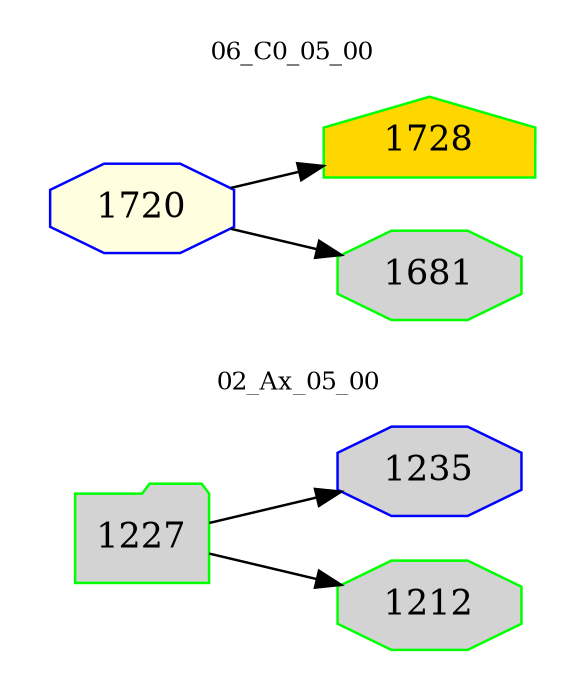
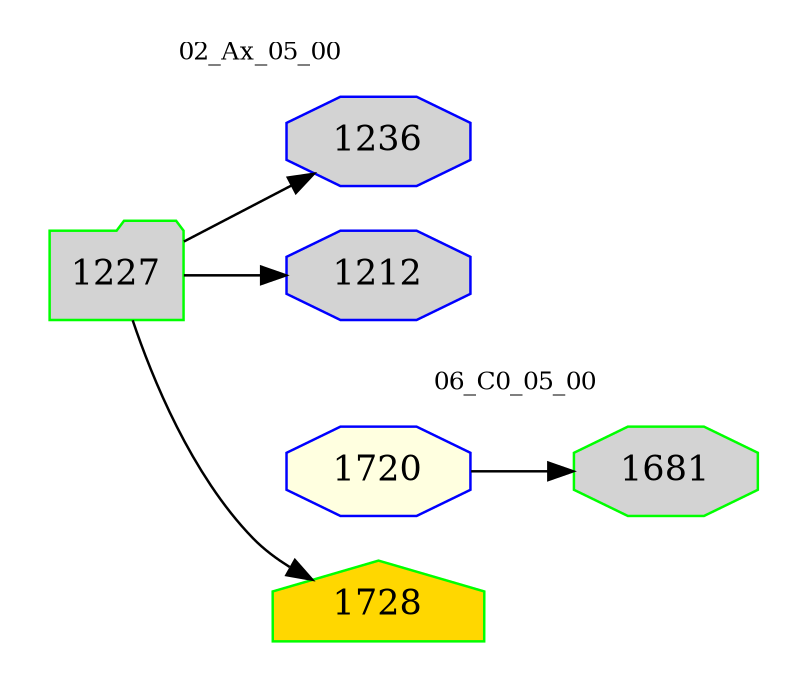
(265, 180) -> (193, 456)
(430, 471) -> (378, 141)
(430, 605) -> (378, 275)
